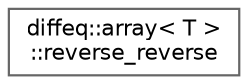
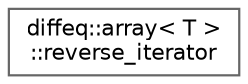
(124, 42) -> (124, 42)
